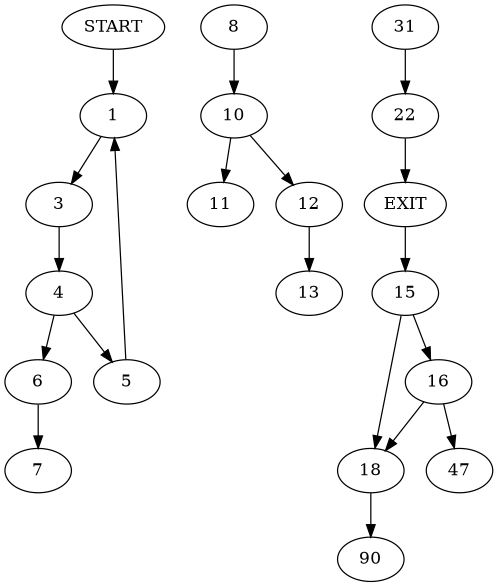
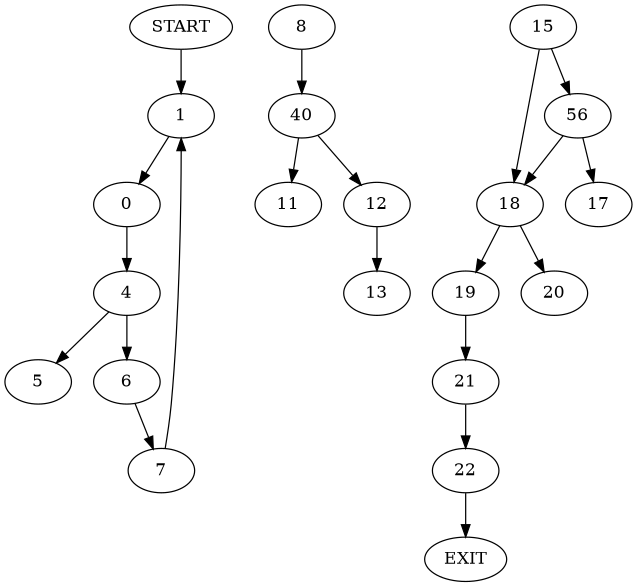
(405, 27) -> (466, 382)
(234, 116) -> (302, 116)
(59, 205) -> (127, 205)
(405, 243) -> none
(120, 255) -> (178, 300)
none -> (466, 293)
(439, 382) -> (578, 116)
(460, 471) -> (599, 205)
(371, 559) -> (554, 293)
